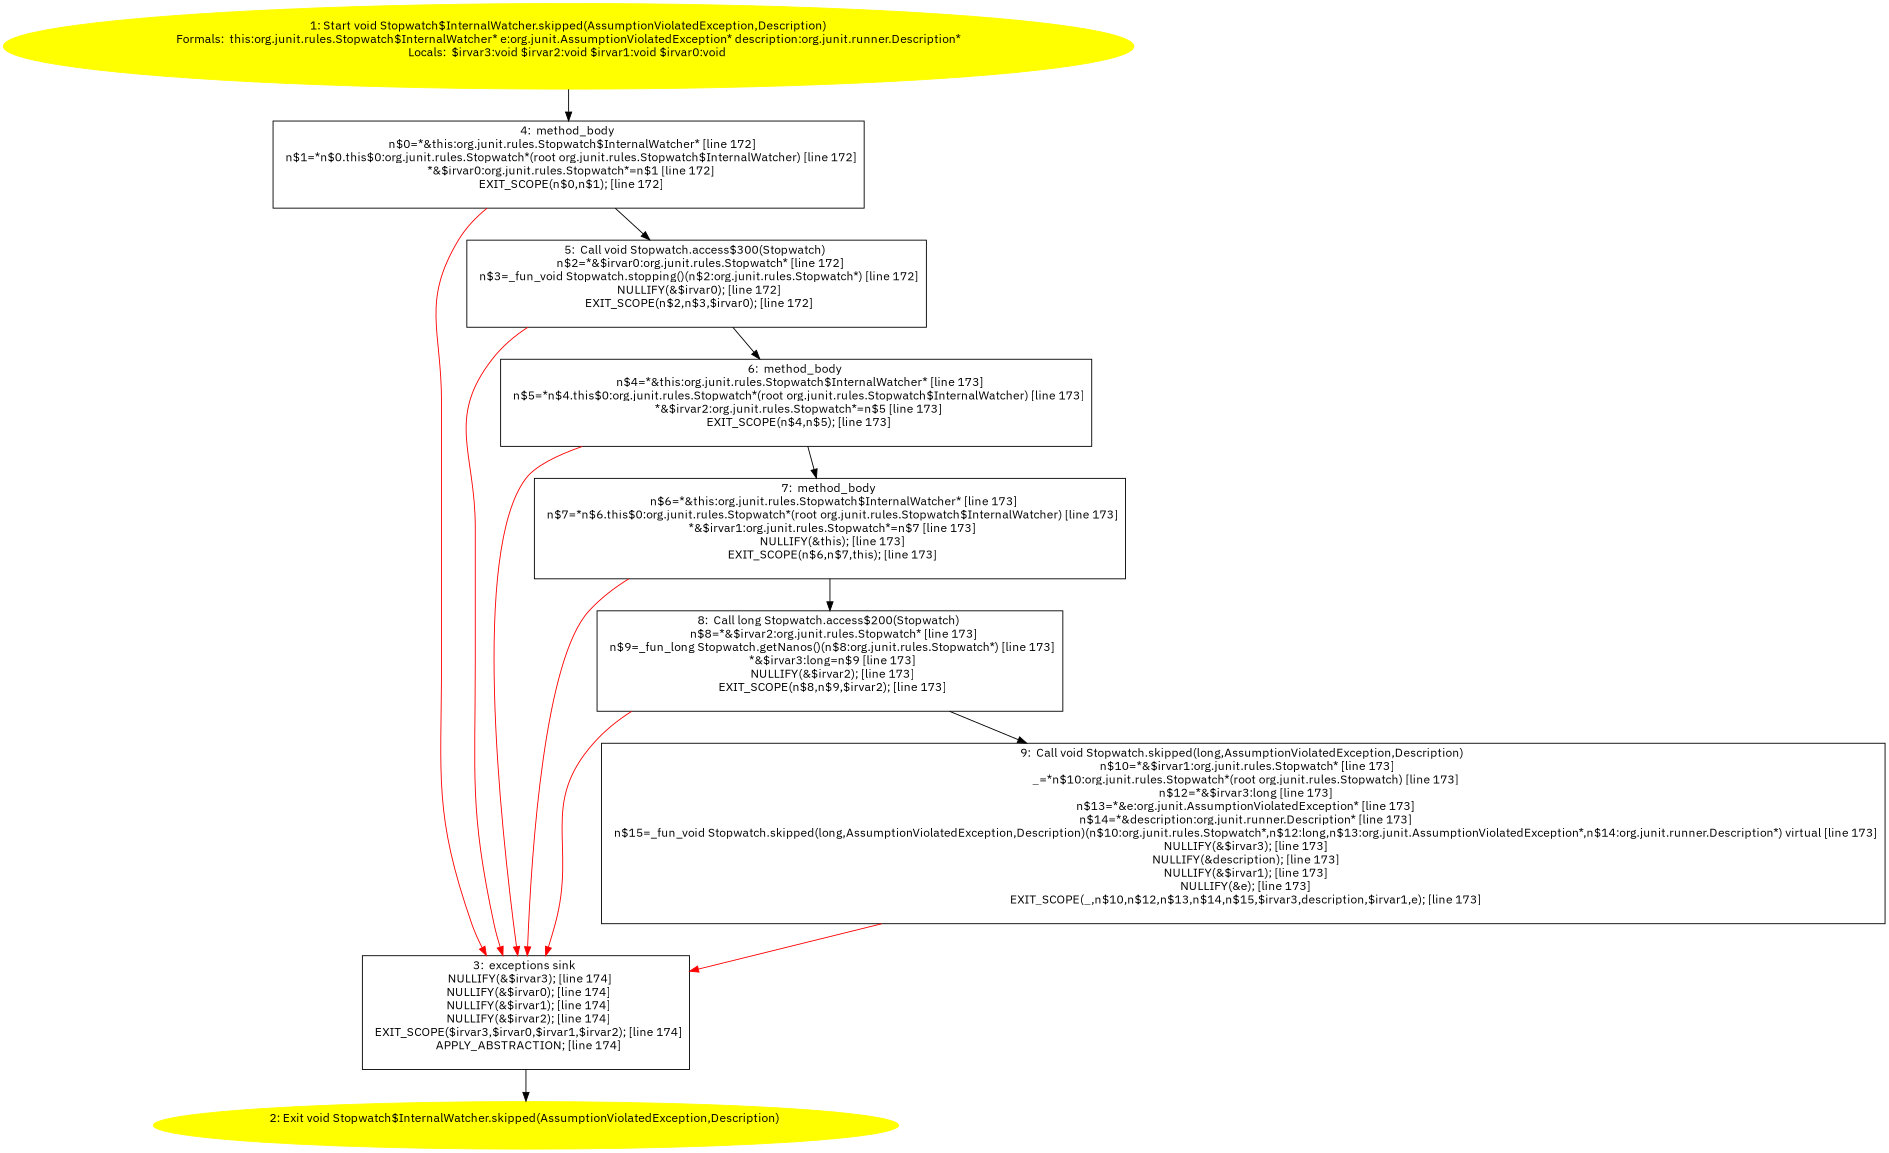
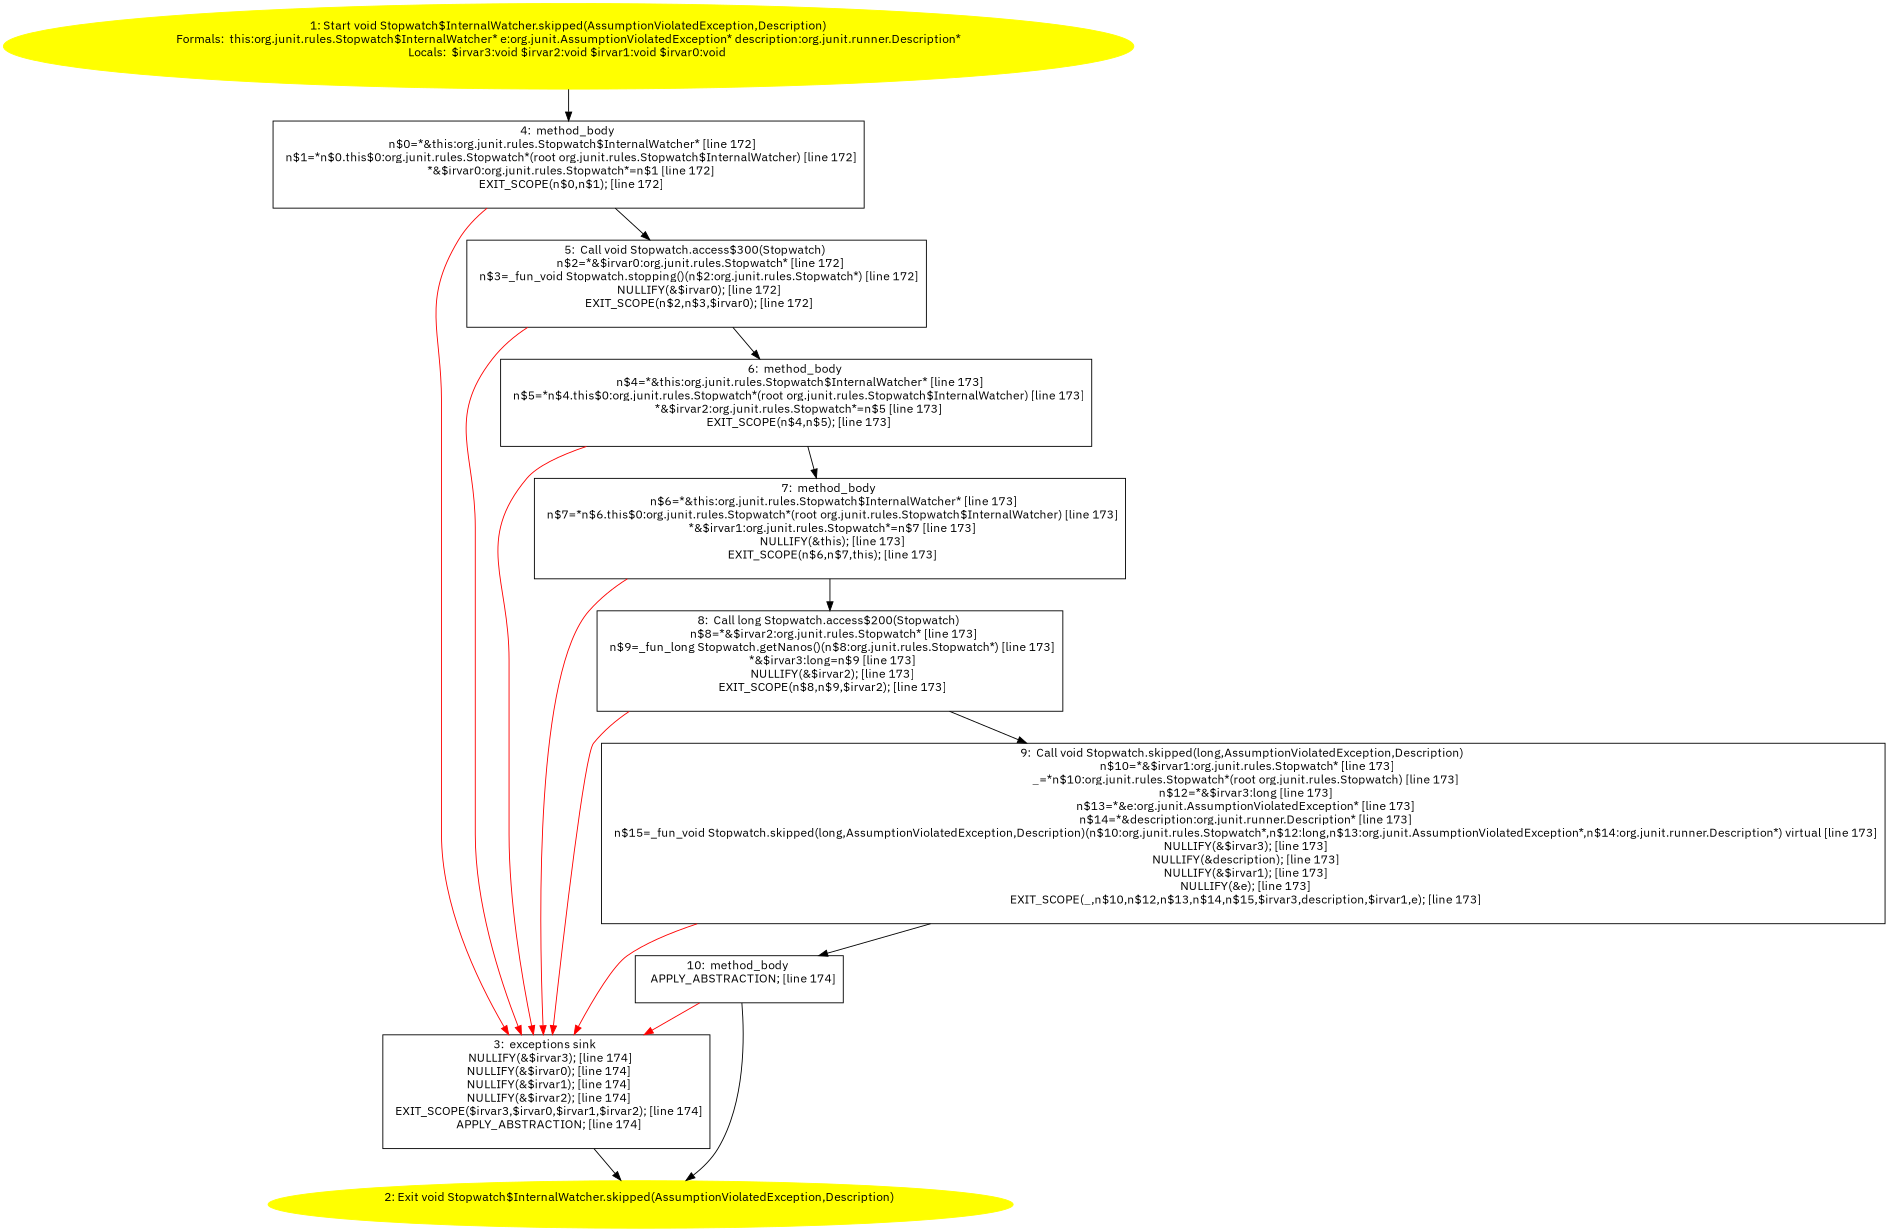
none -> (739, 979)
